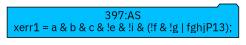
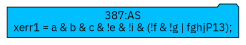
(123, 22) -> (123, 22)
